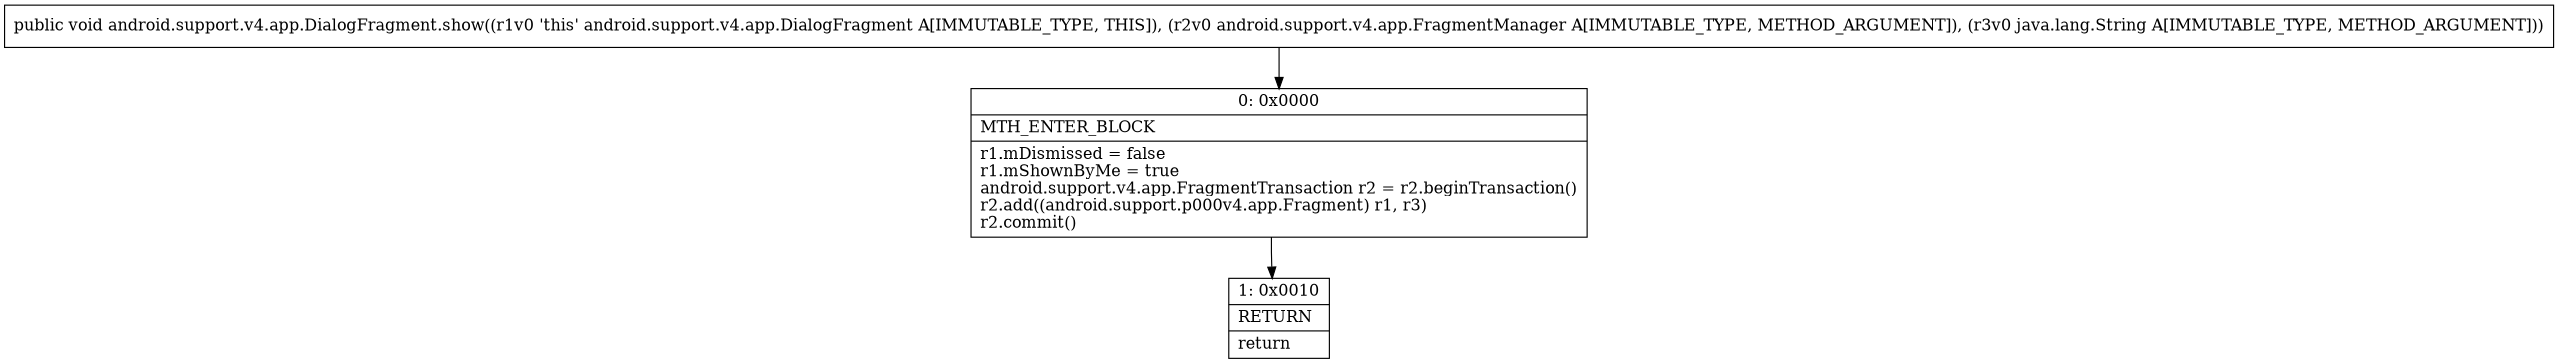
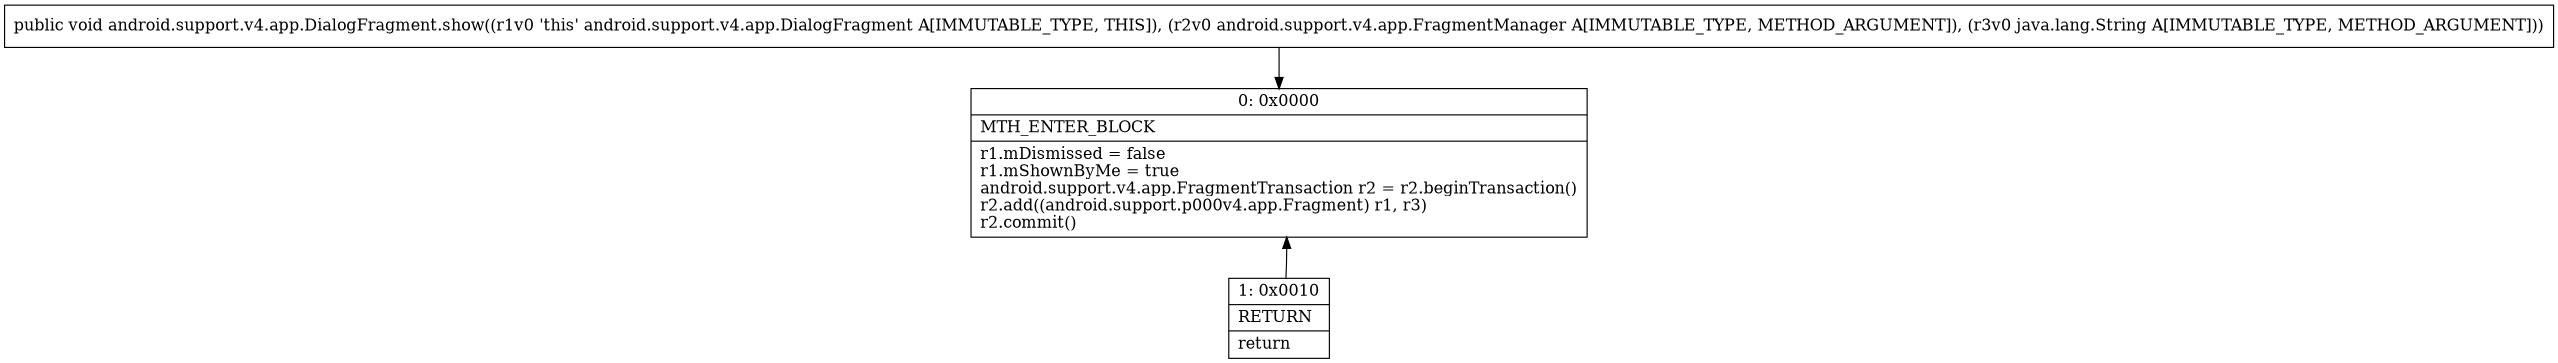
(1271, 252) -> (1286, 264)
